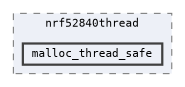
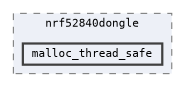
(93, 24) -> (93, 24)
